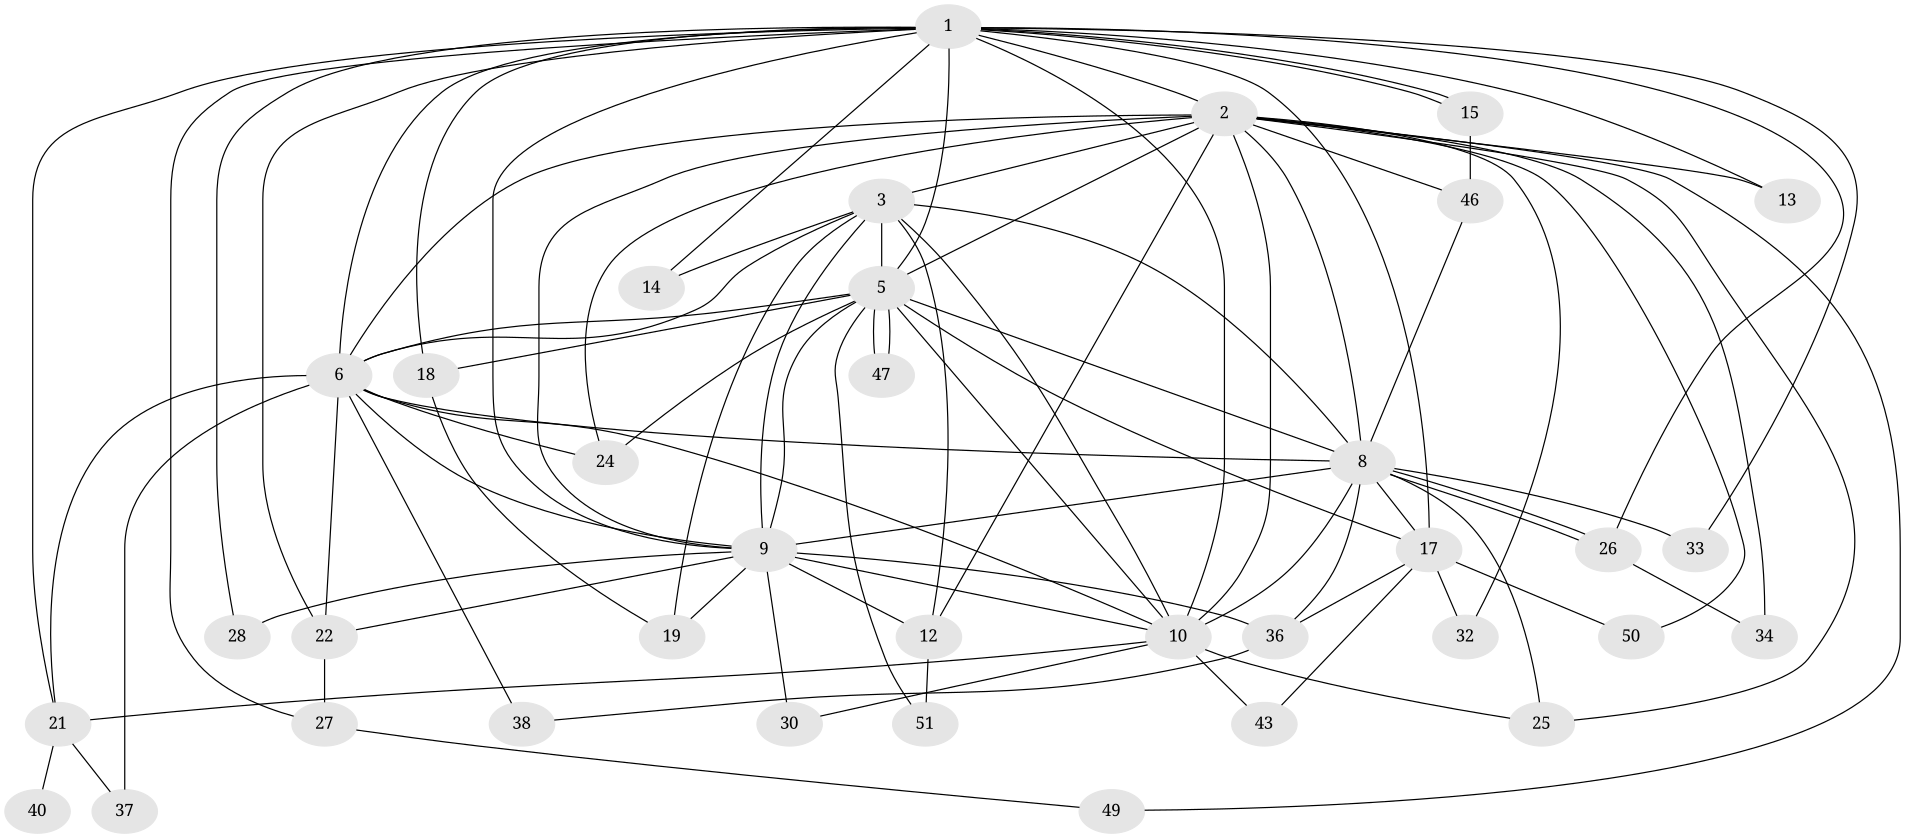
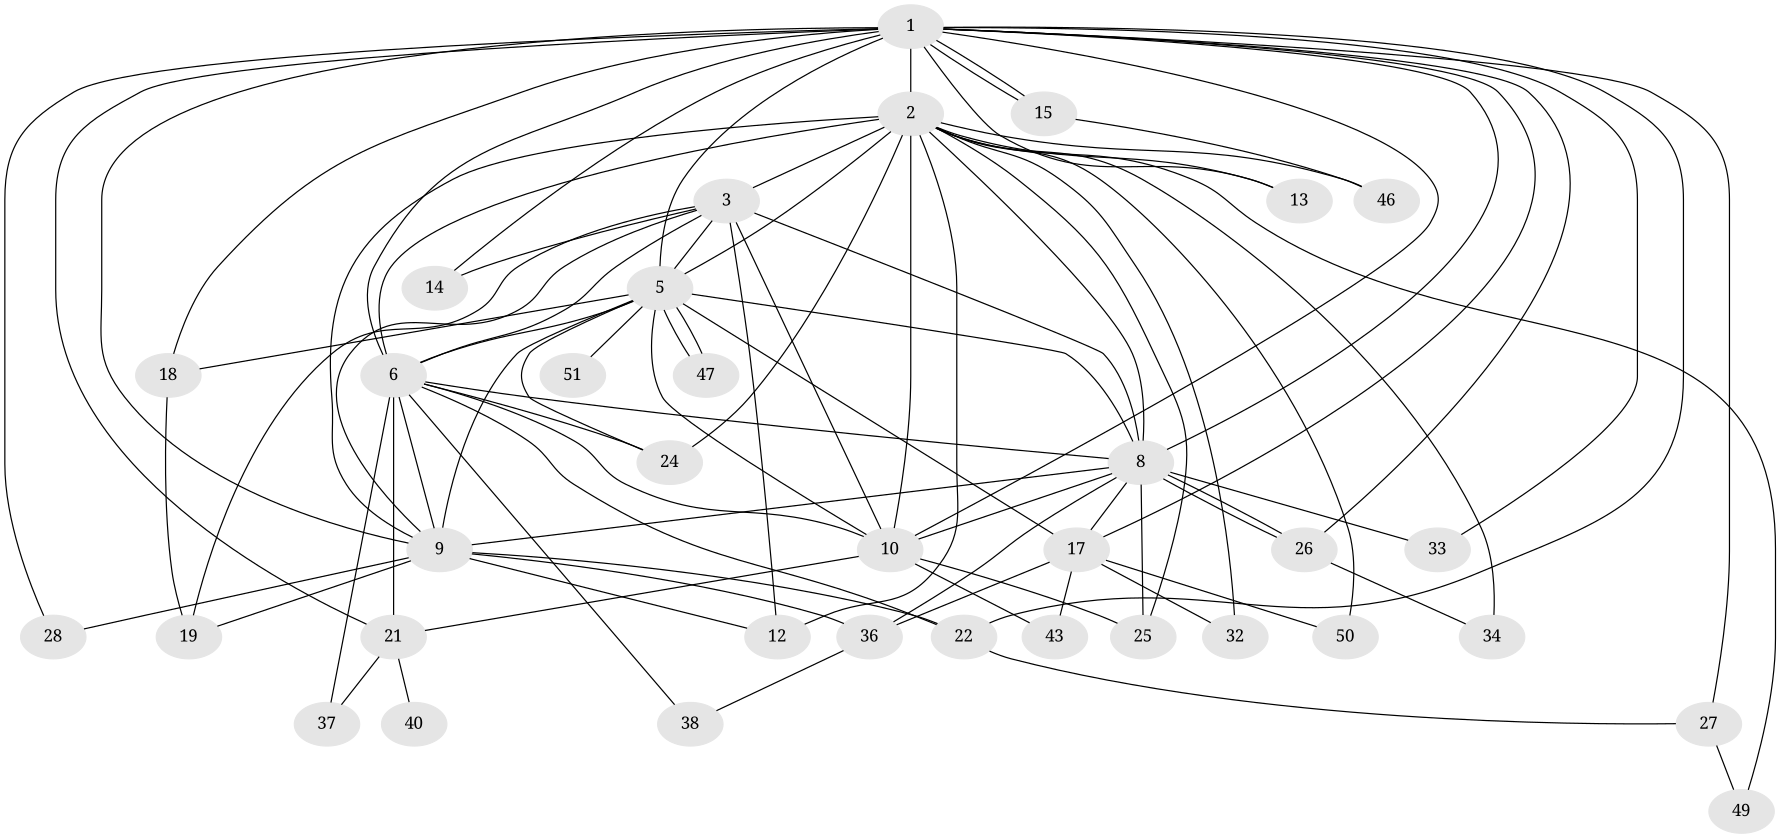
(1416, 332) -> (1469, 91)
(971, 593) -> none
(927, 681) -> none
(790, 724) -> none
